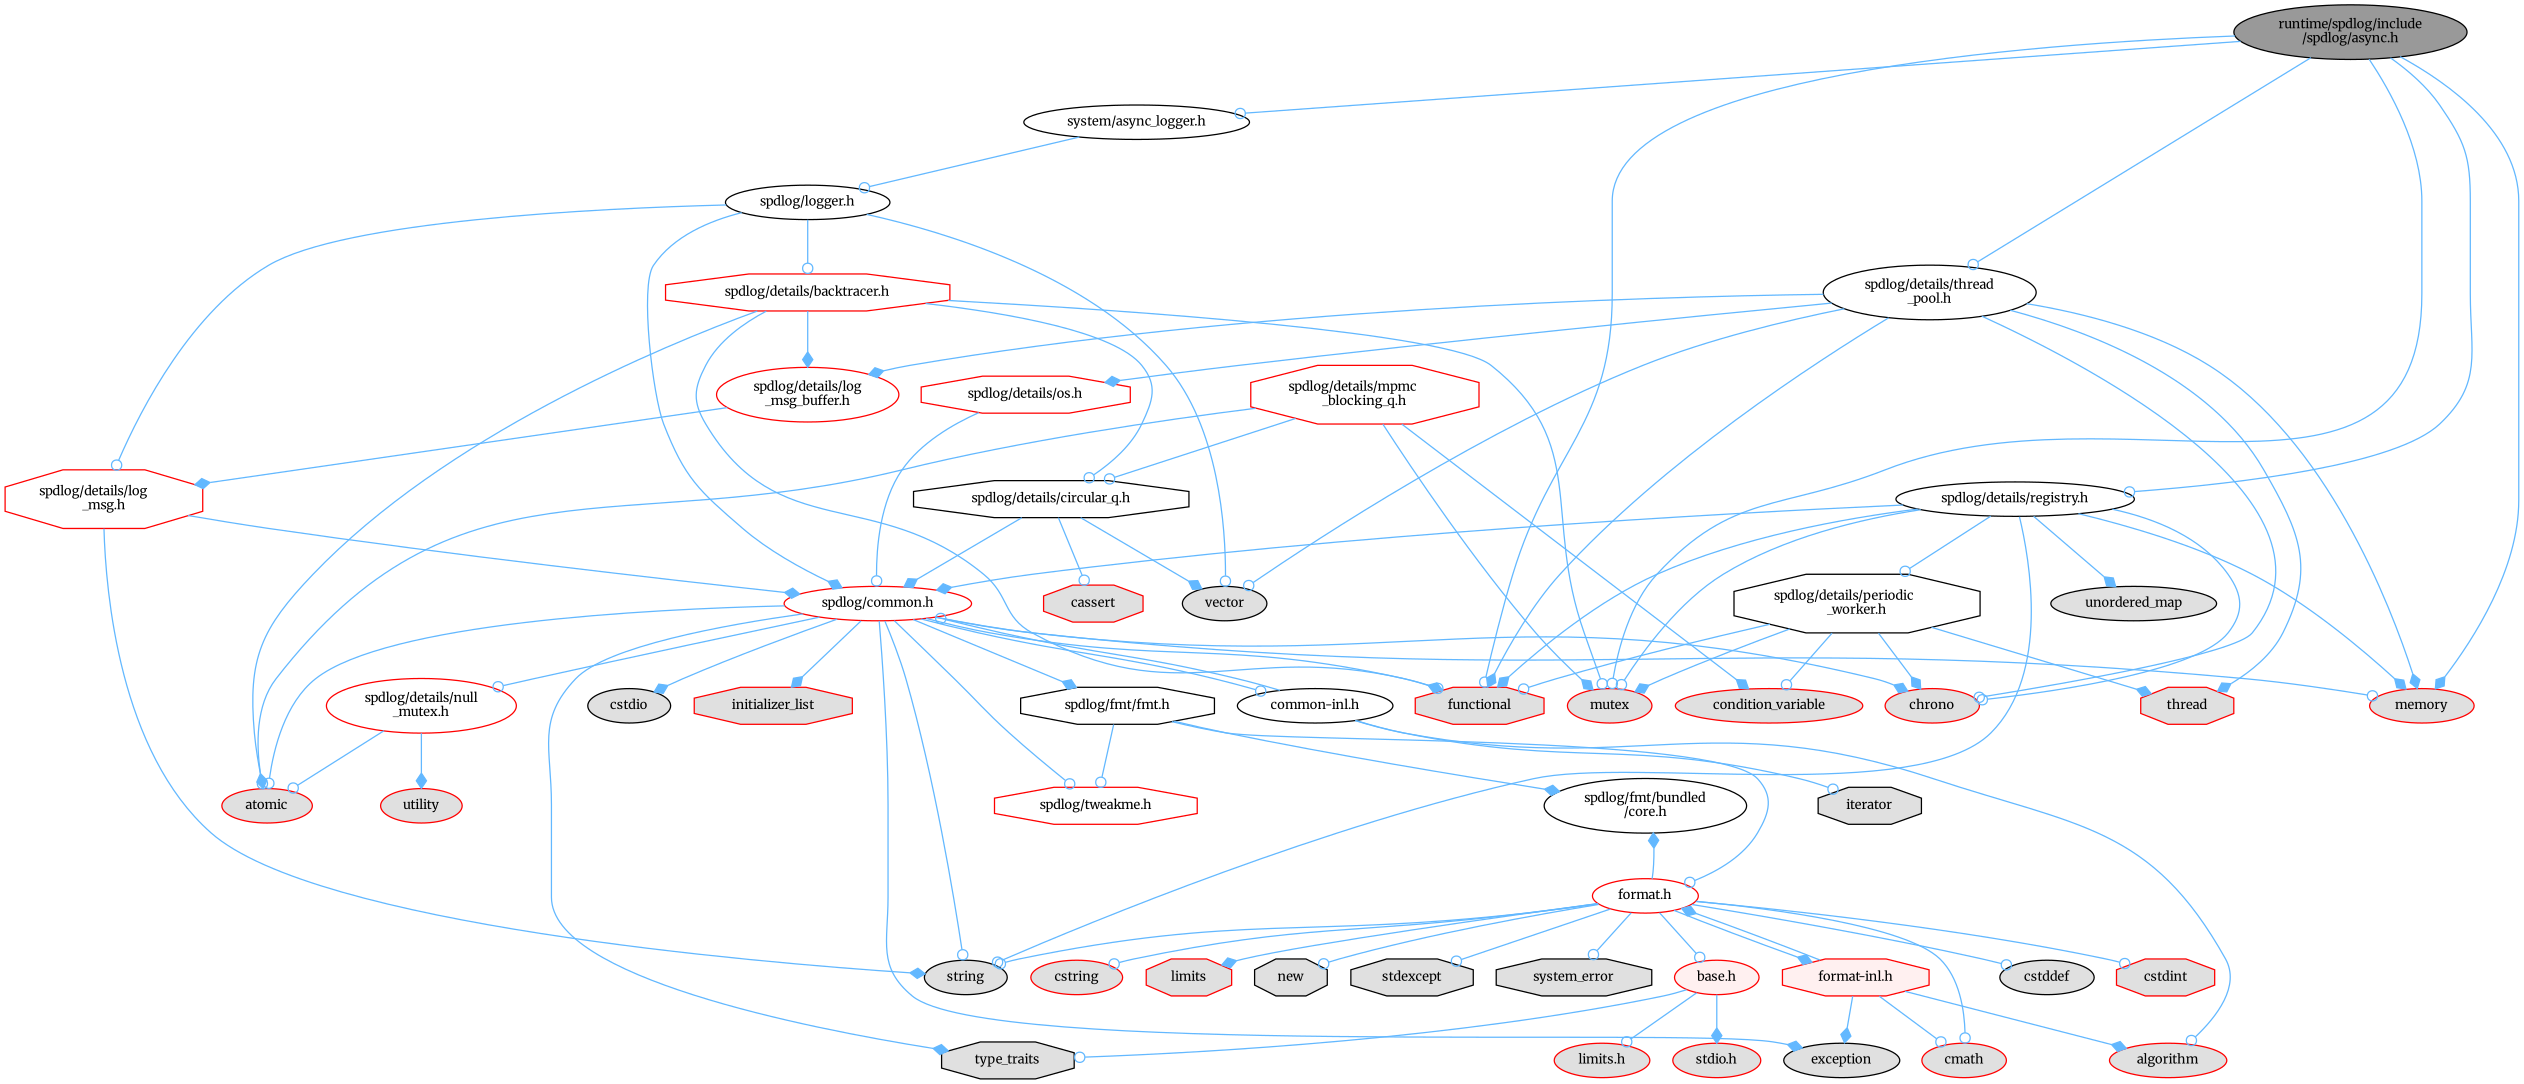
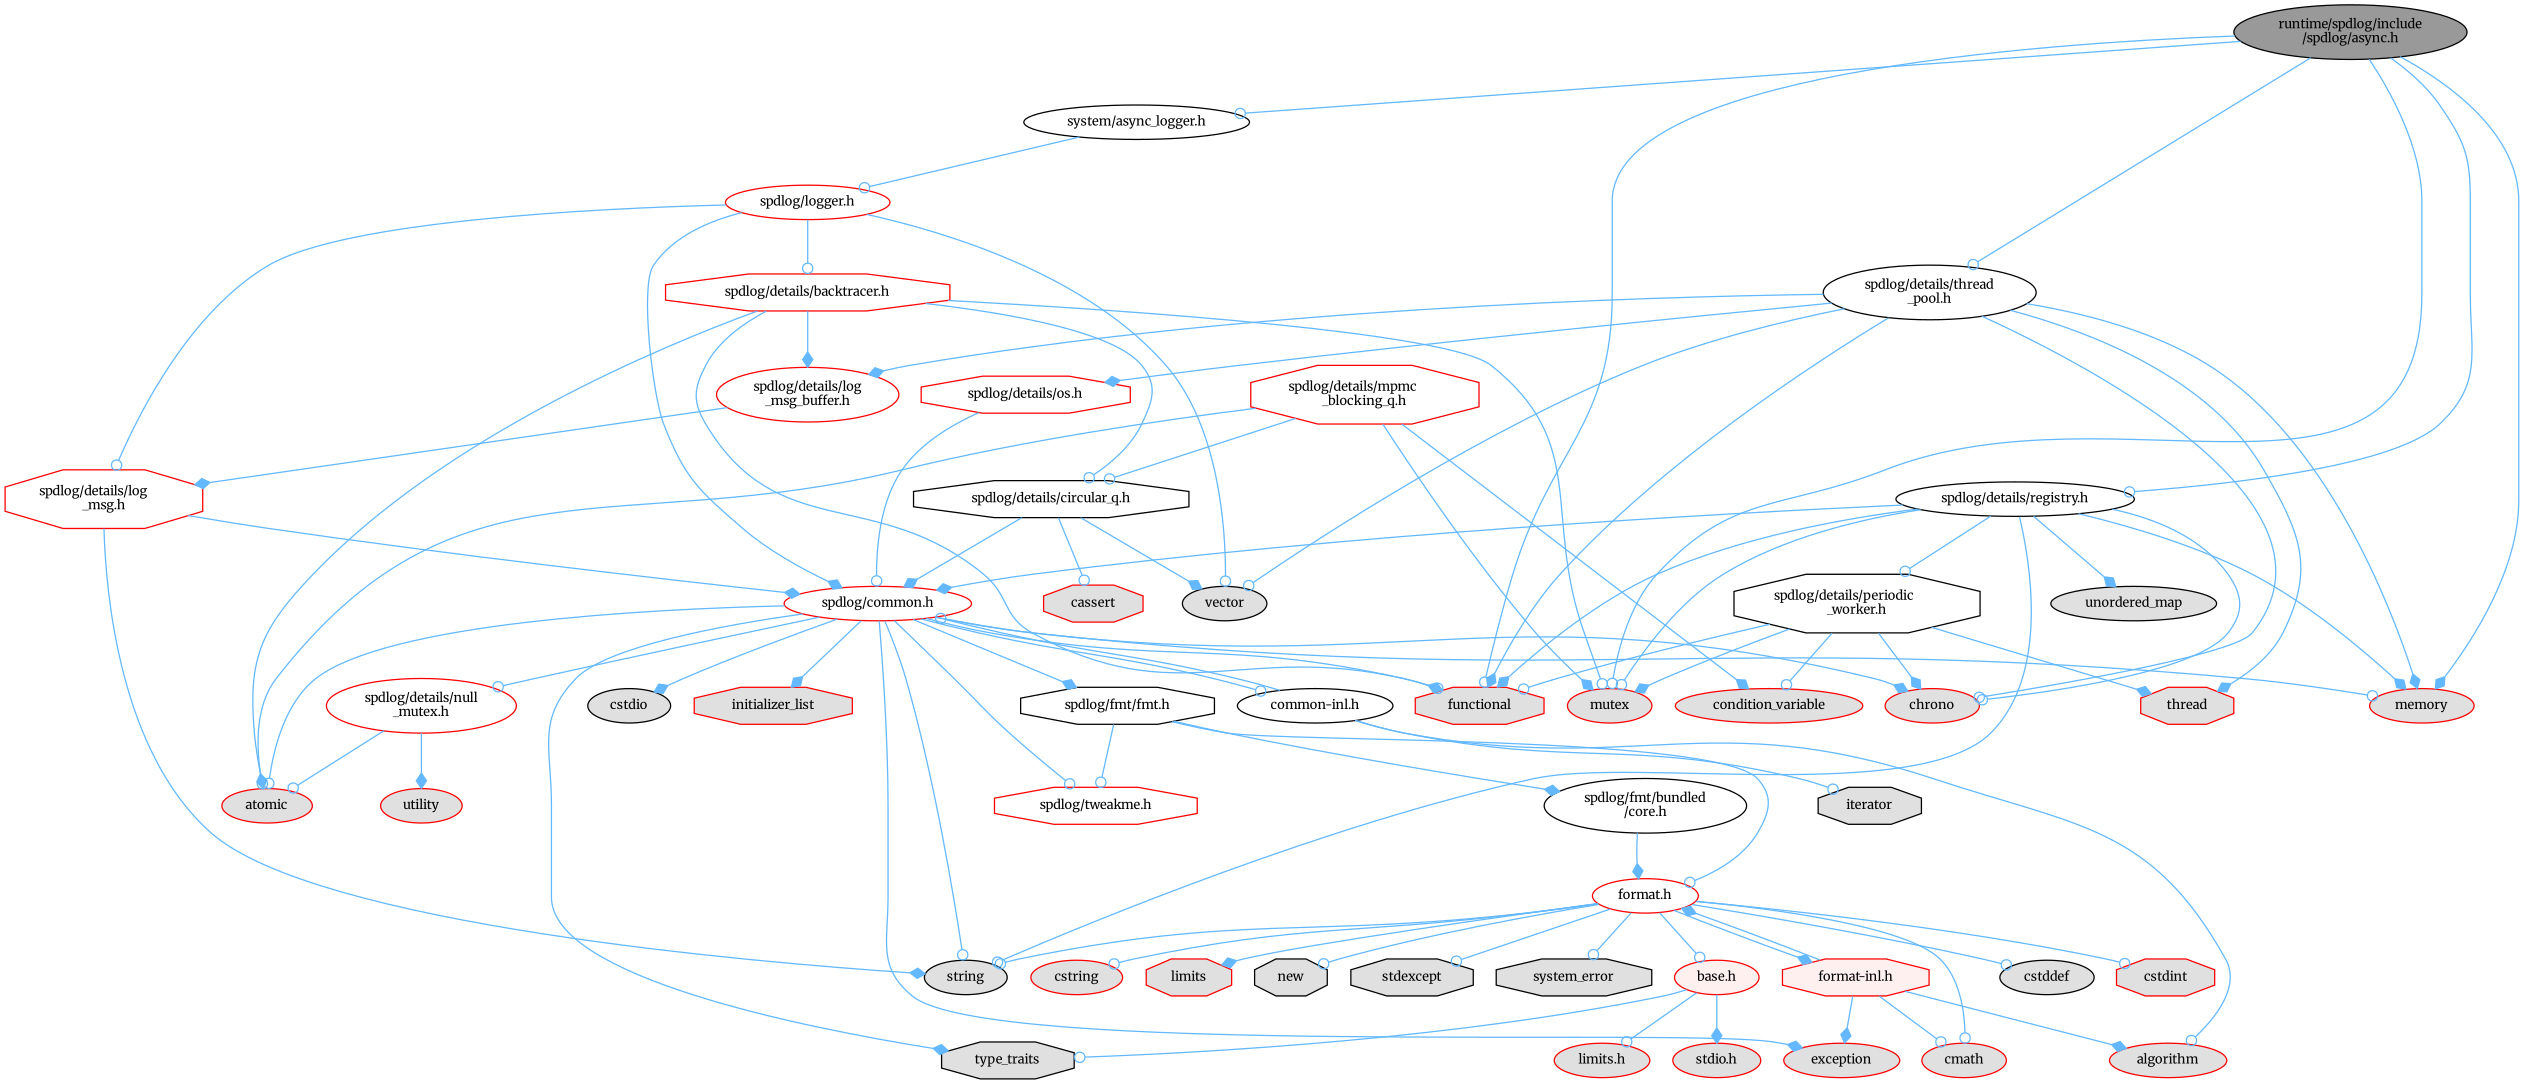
(808, 202) -> (808, 202)
(1654, 864) -> (1637, 848)
(1842, 1060) -> (1842, 1060)
